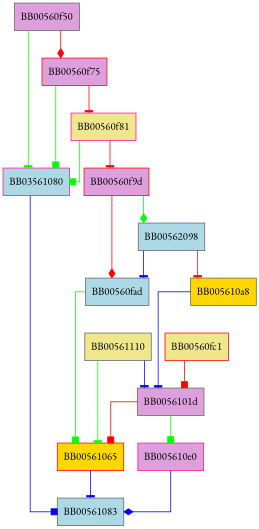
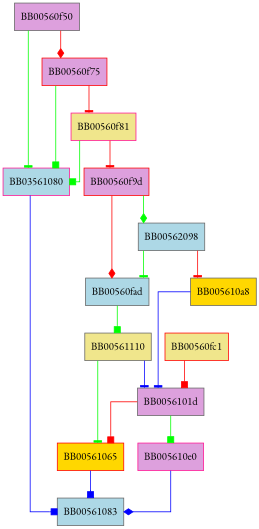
(144, 262) -> (144, 262)
(75, 359) -> (117, 315)
(91, 482) -> (91, 482)
